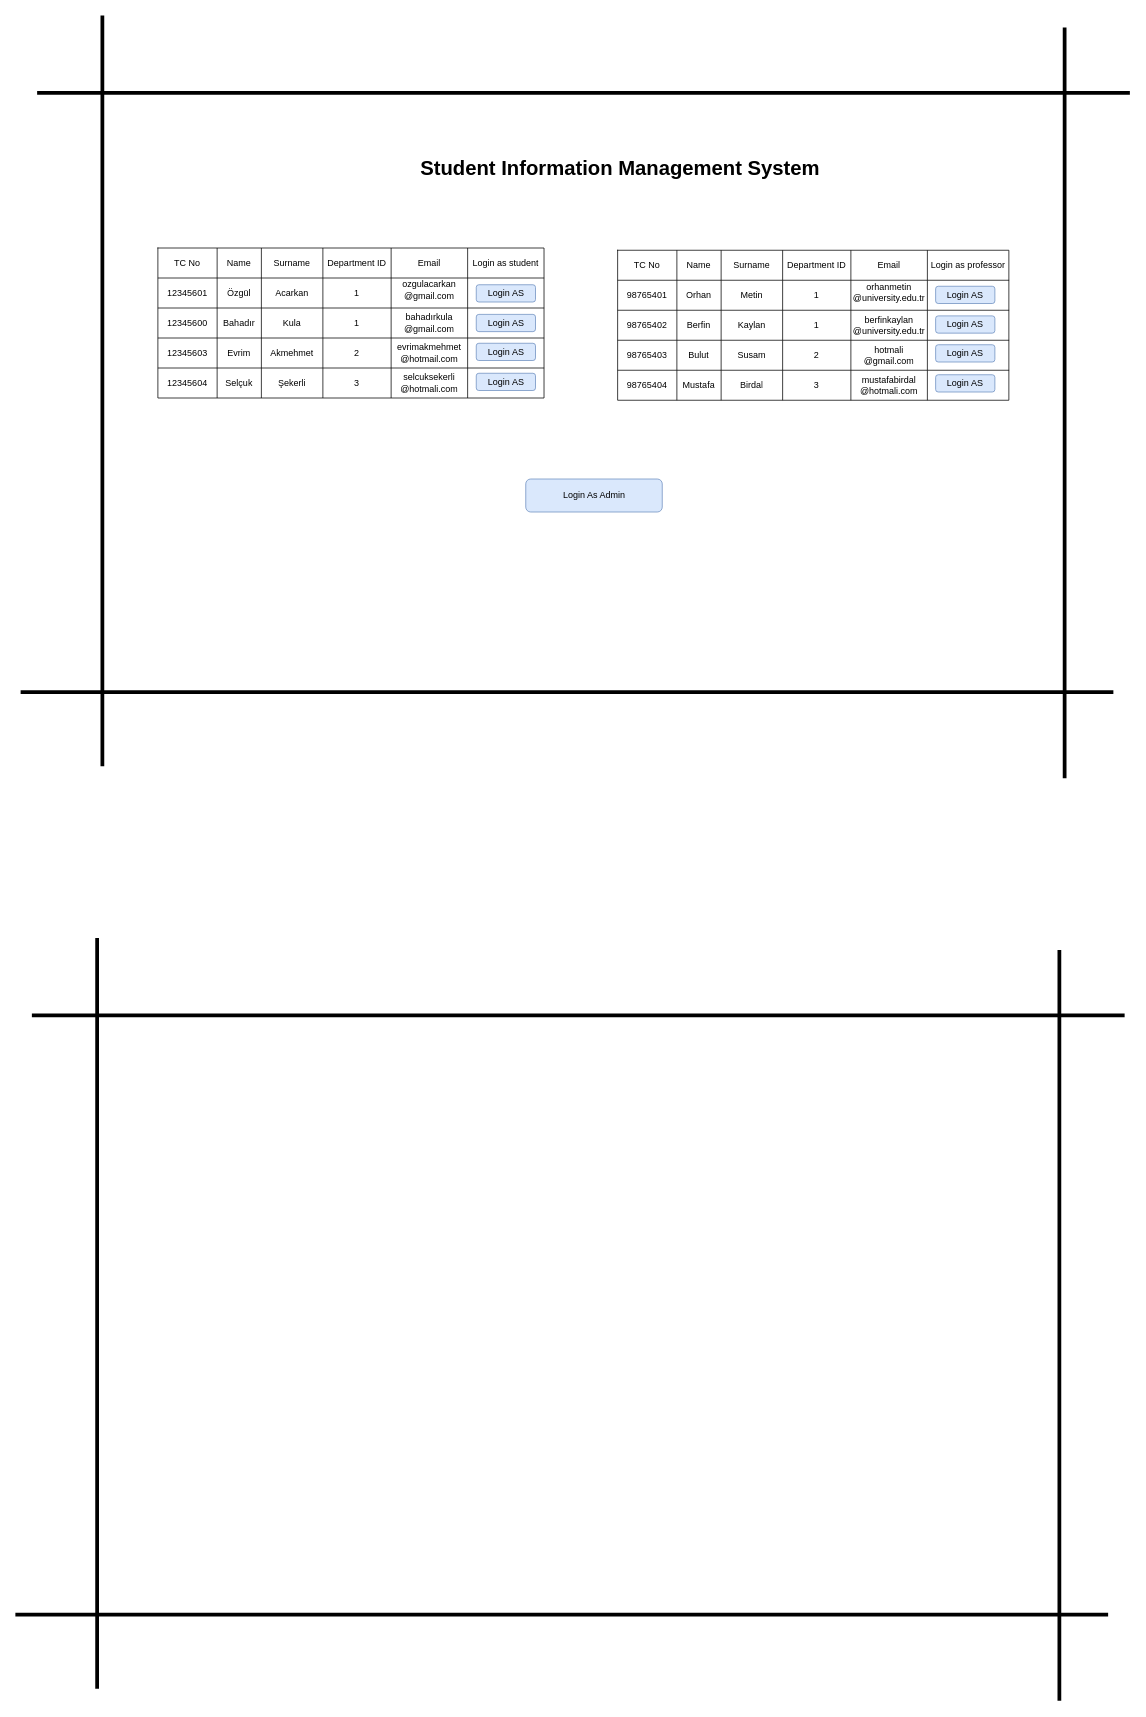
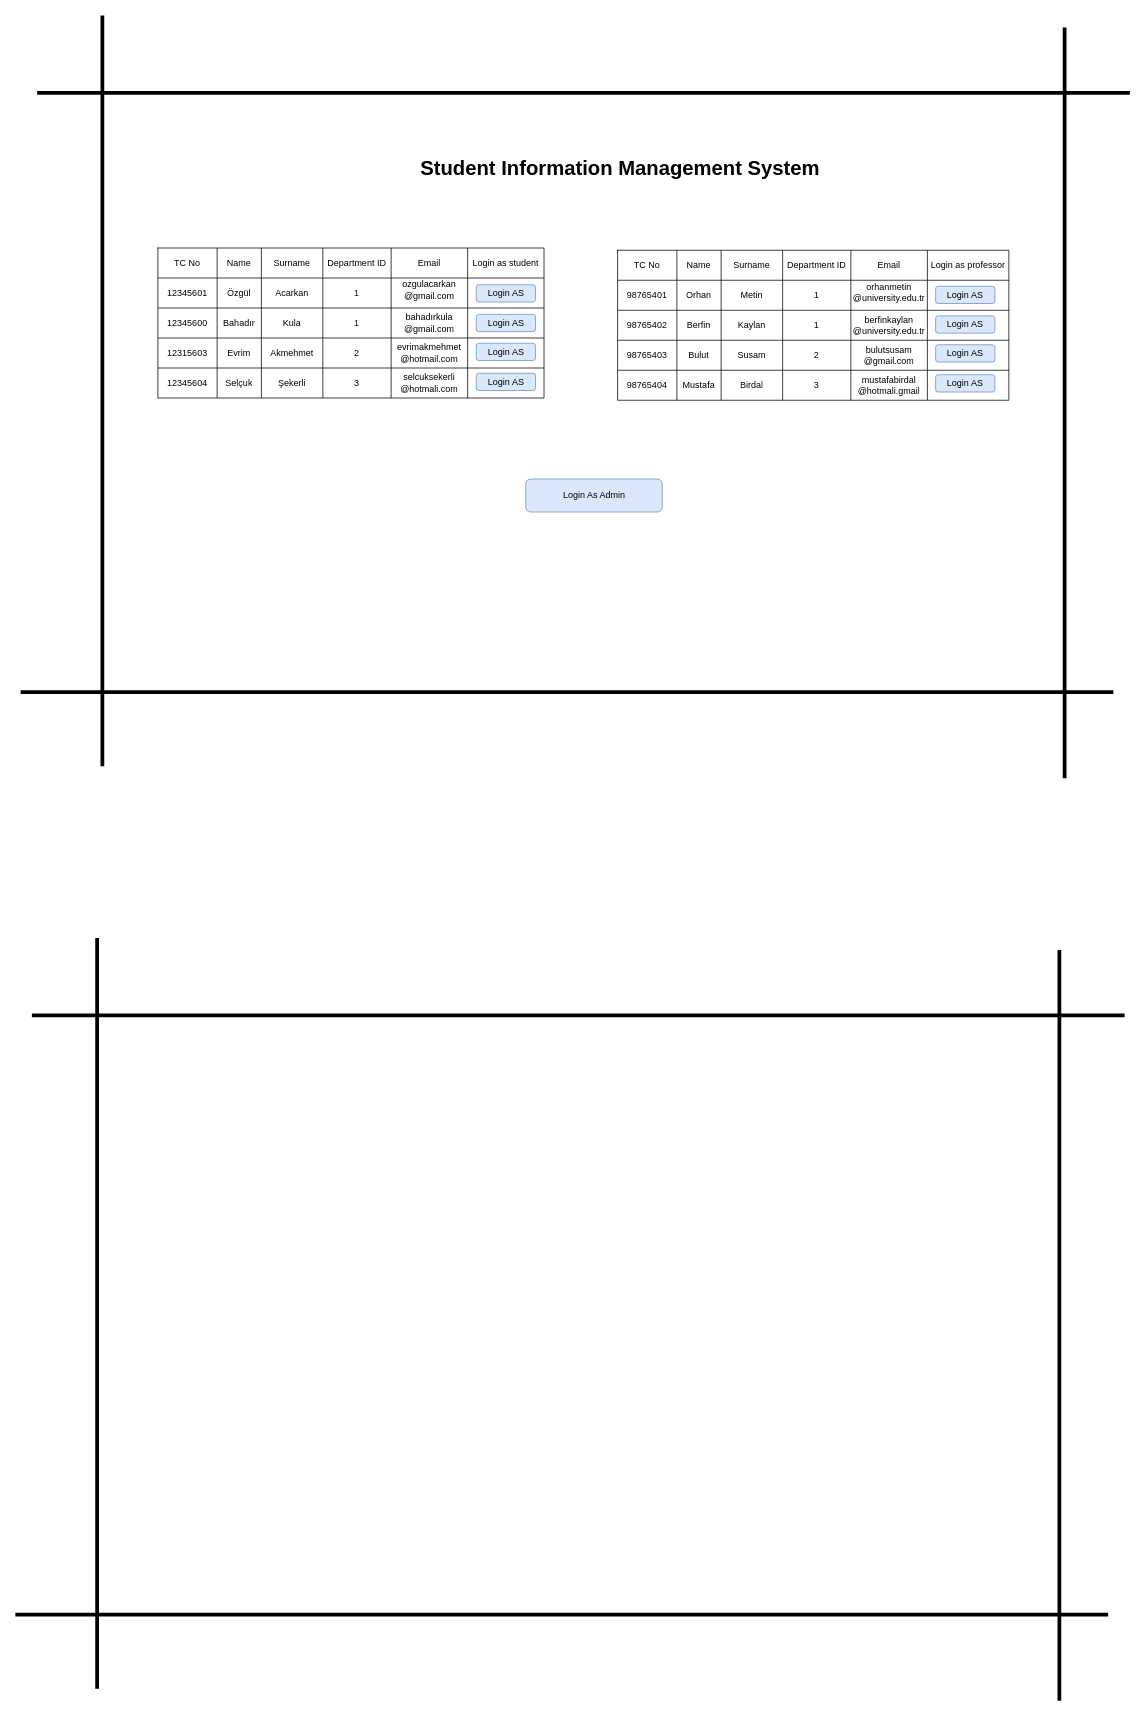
(188, 353) -> (188, 353)
(889, 355) -> (889, 355)
(889, 385) -> (889, 385)
